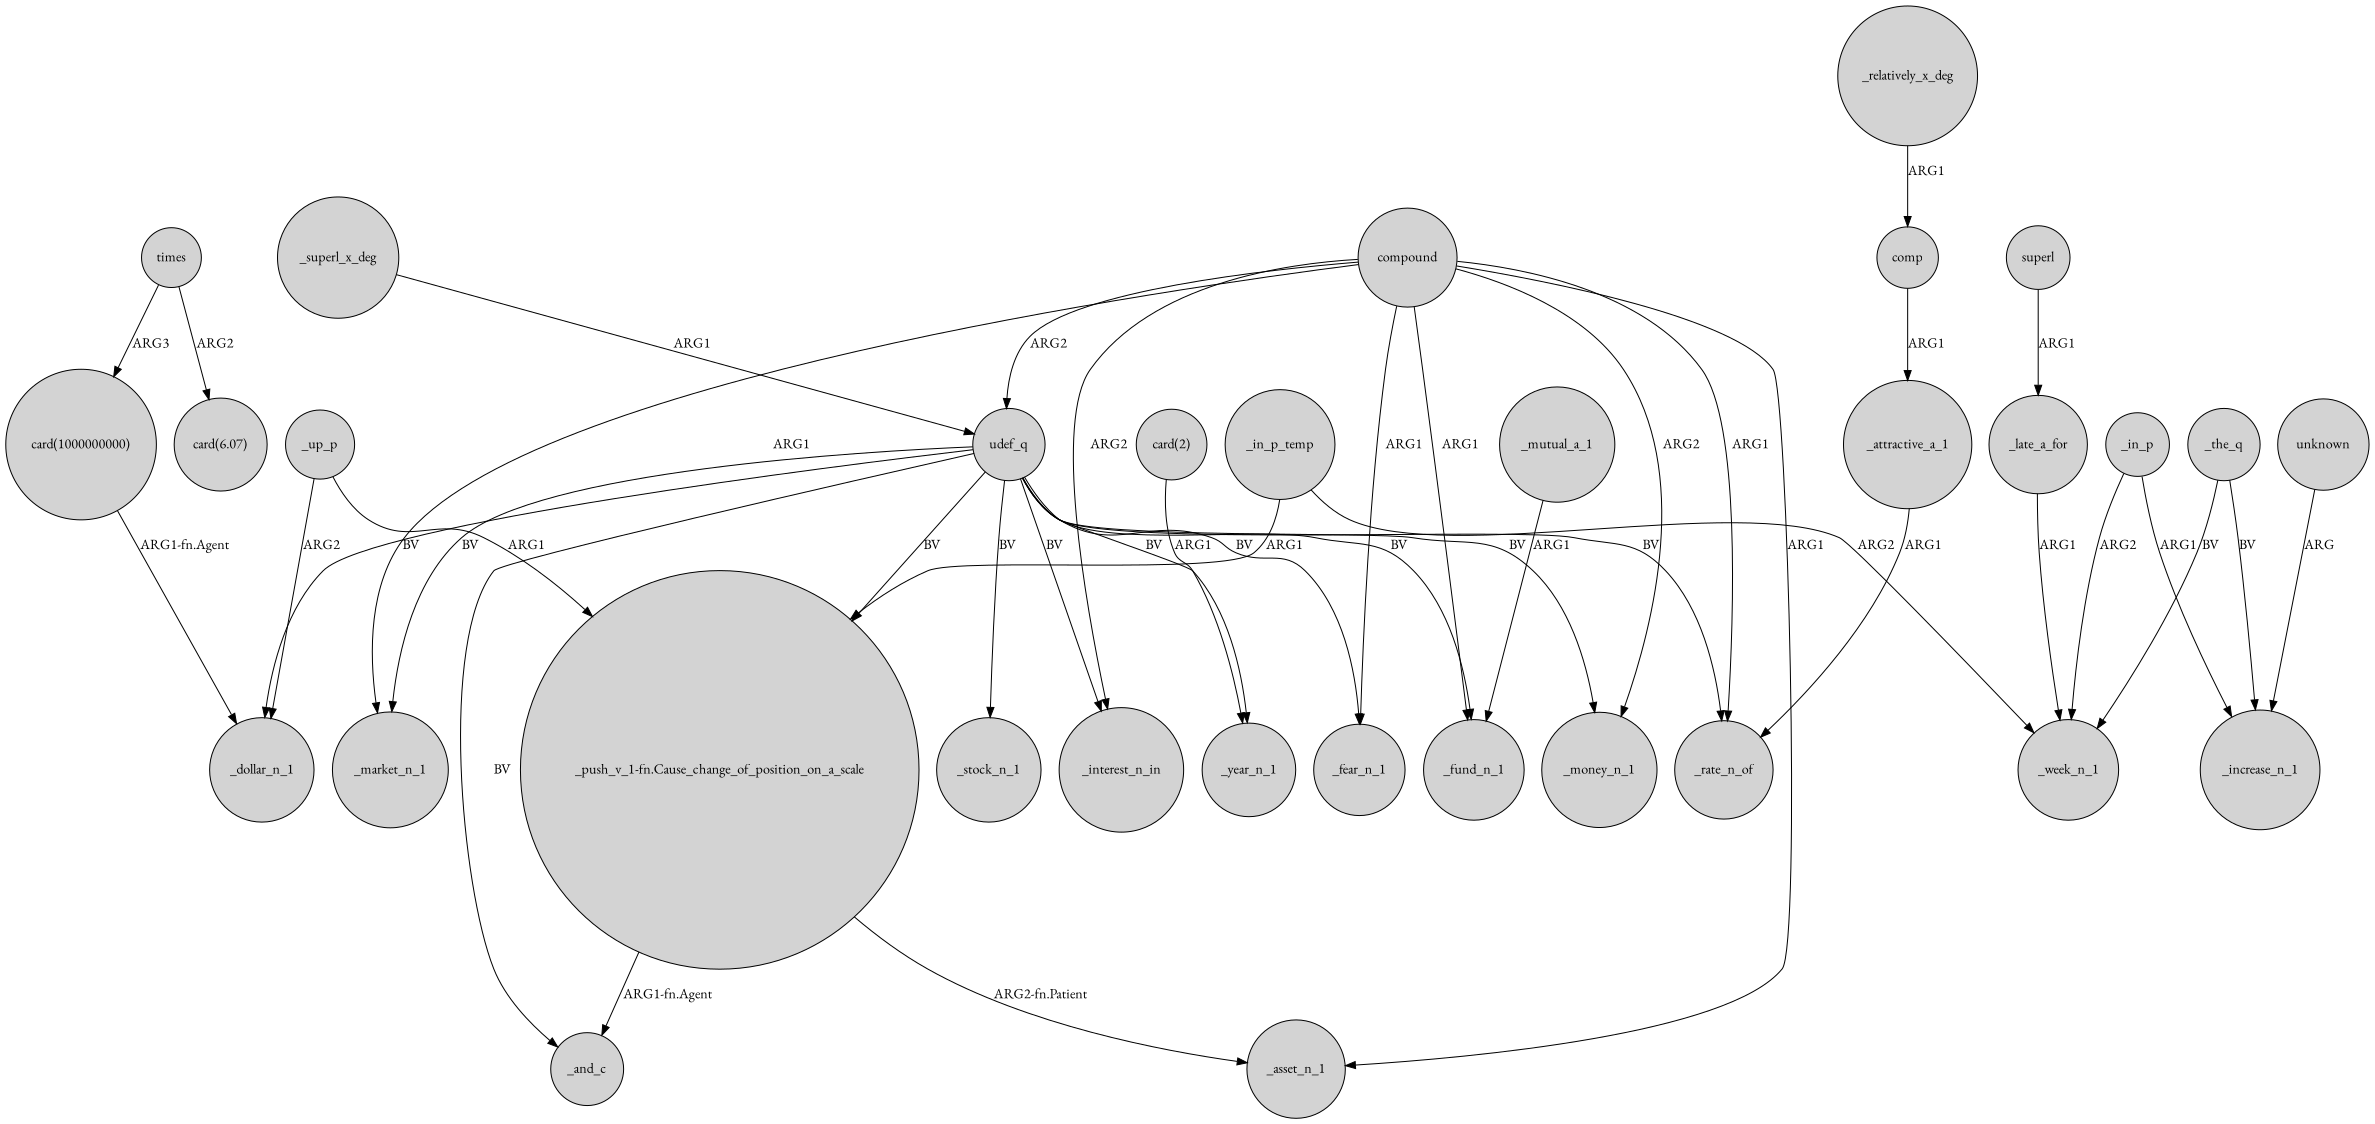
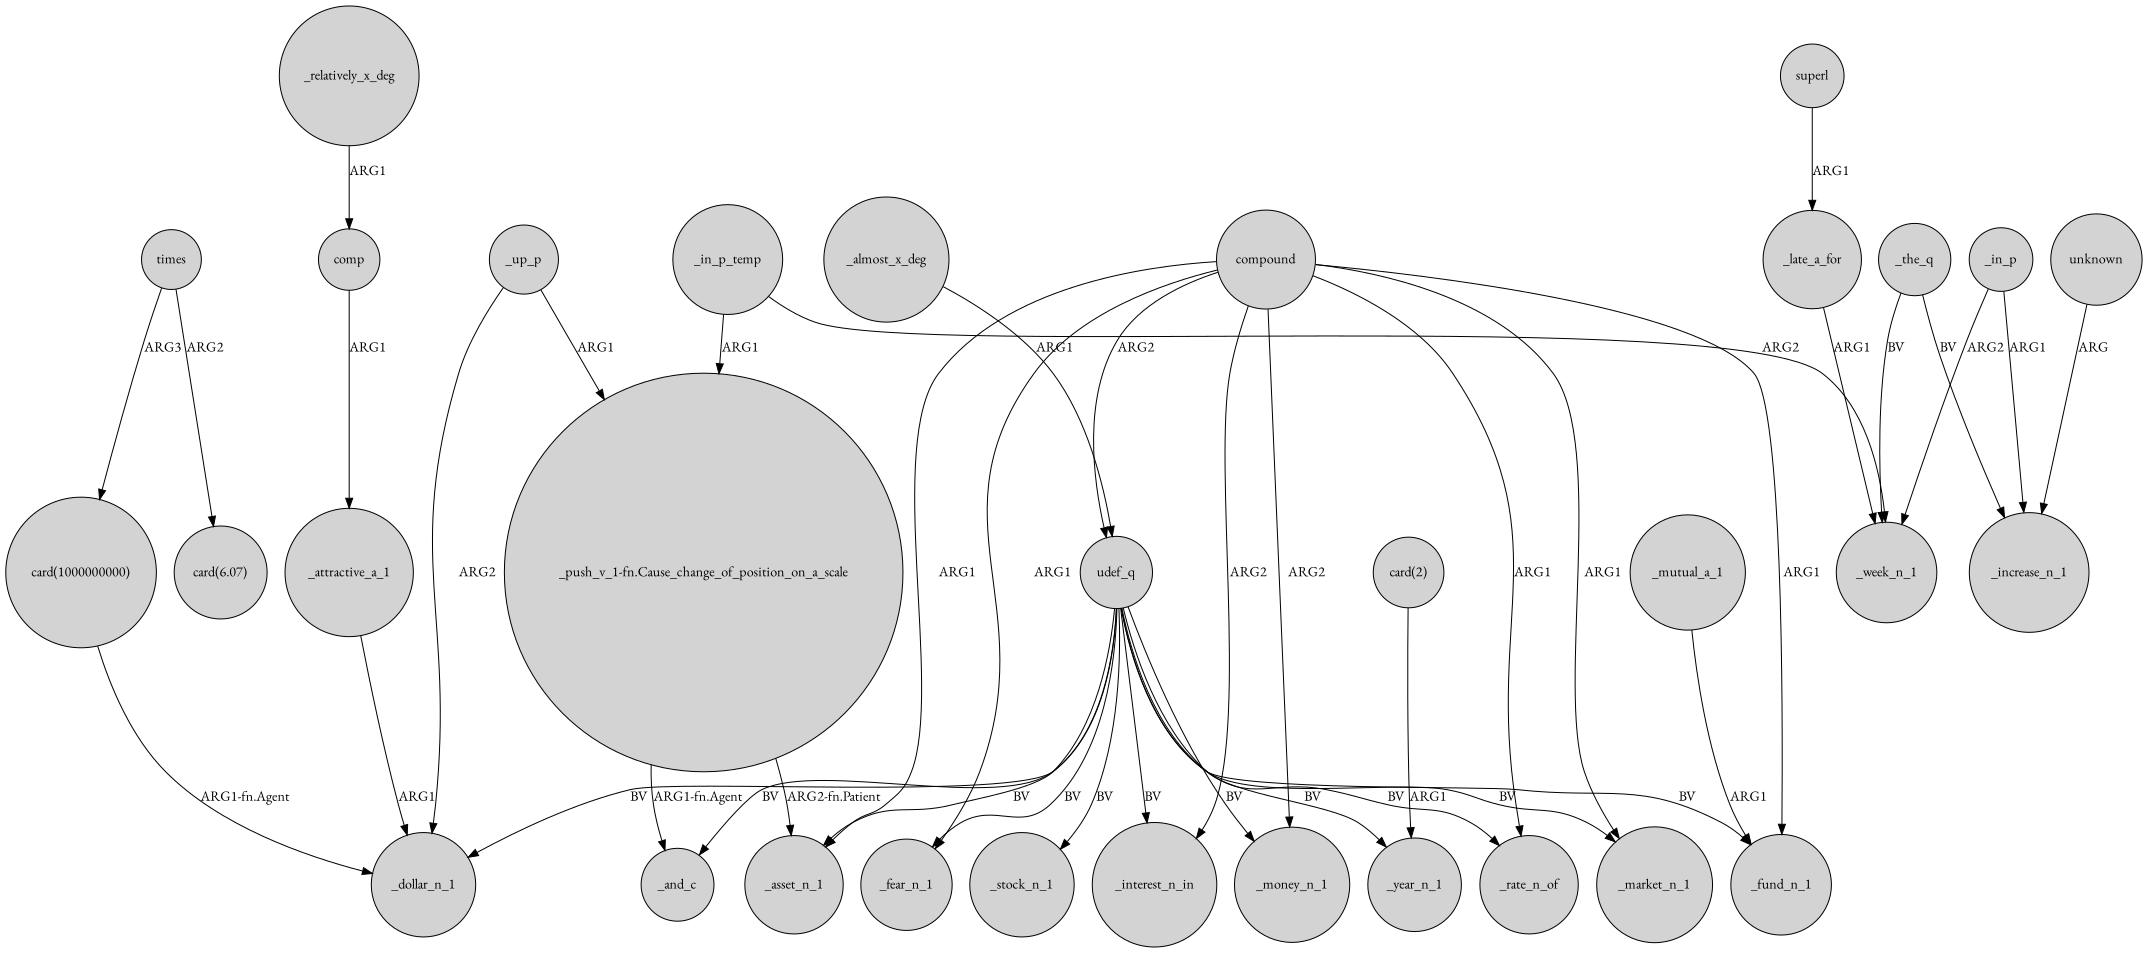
(338, 258) -> (886, 260)
(922, 543) -> (1008, 791)
(1856, 630) -> (381, 731)
